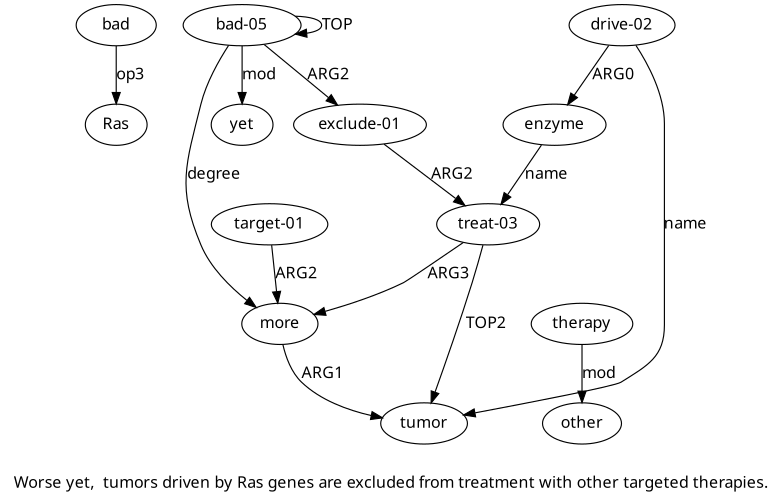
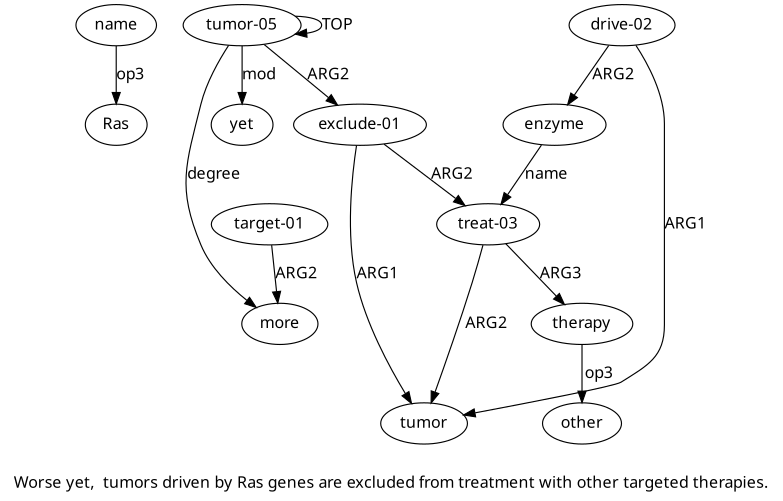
(116, 25) -> (116, 25)
(242, 25) -> (242, 25)
(613, 75) -> (613, 75)
(686, 224) -> (686, 224)
(398, 285) -> (531, 270)
(486, 324) -> (486, 324)
(599, 374) -> (599, 374)
(316, 393) -> (355, 275)
